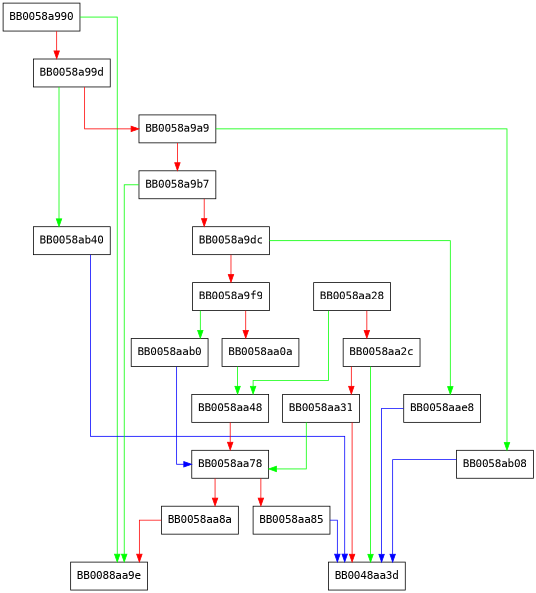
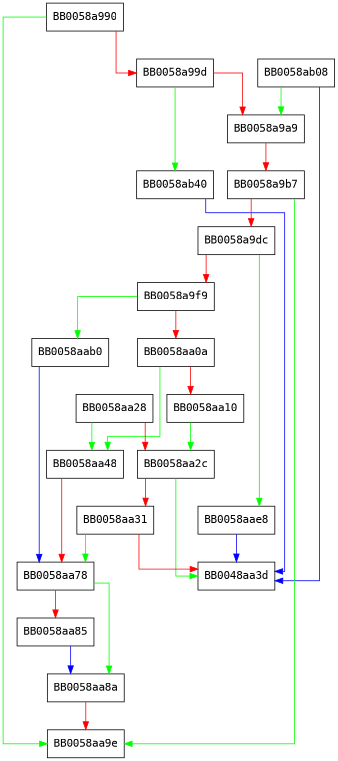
(507, 140) -> (281, 97)
none -> (205, 408)
(215, 488) -> (109, 617)
(337, 534) -> (71, 656)
(109, 576) -> (86, 744)
